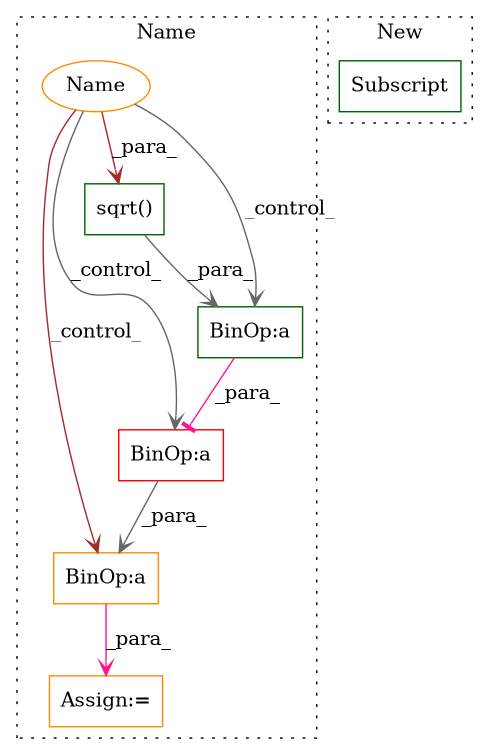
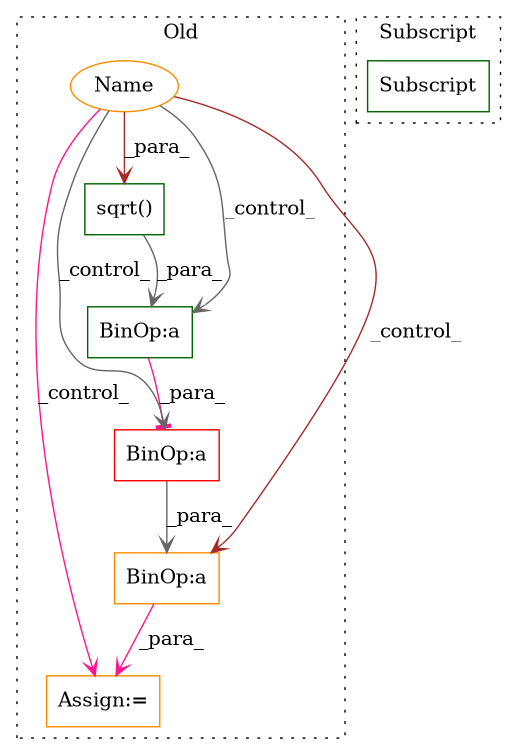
(167, 33) -> (181, 33)
(400, 33) -> (428, 33)
none -> (38, 380)
